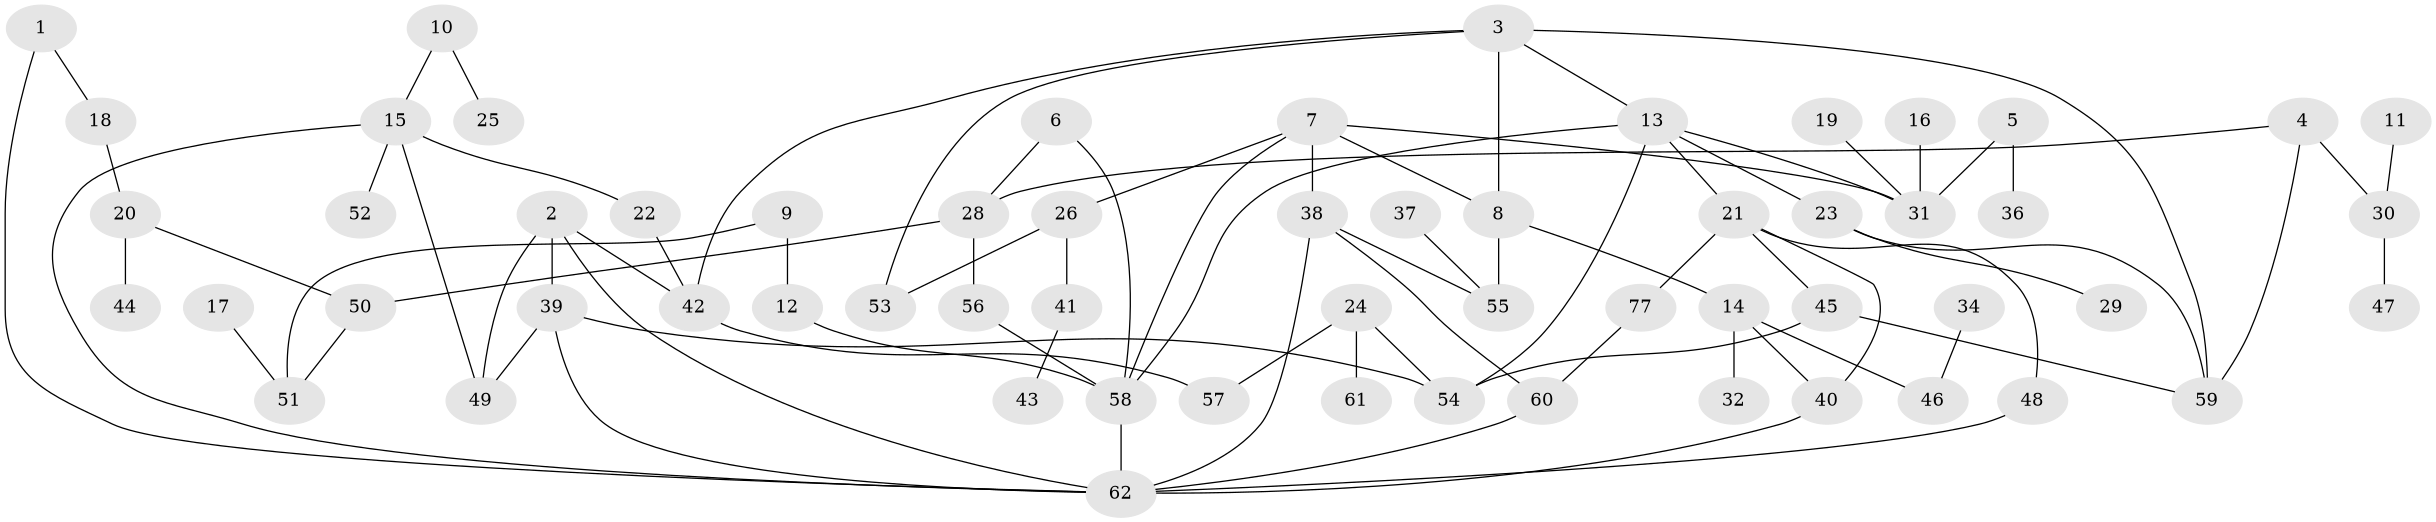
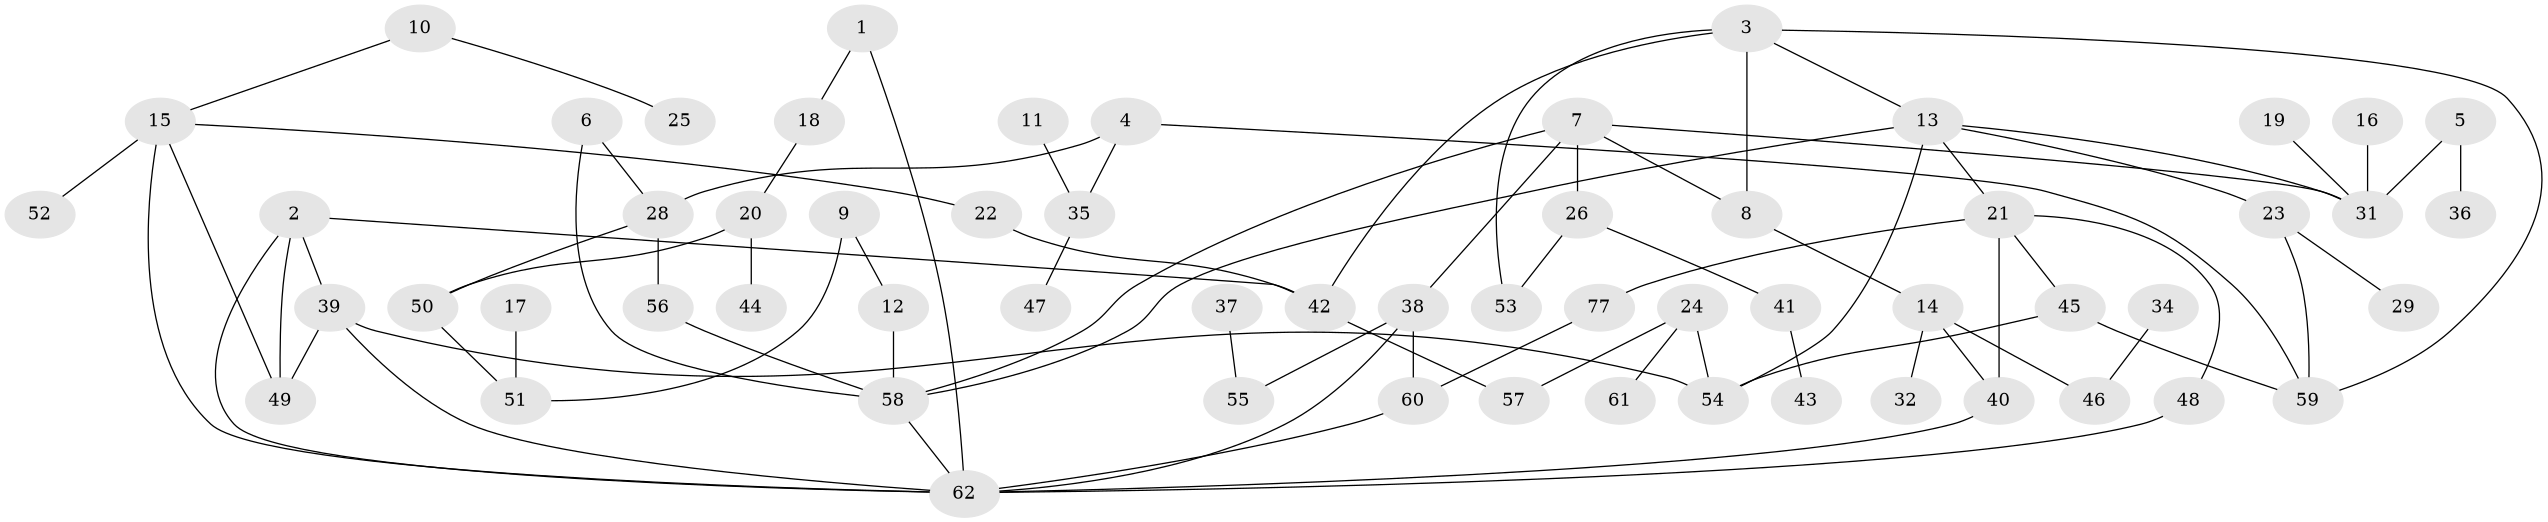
(2384, 215) -> (1080, 215)
(1499, 261) -> none
